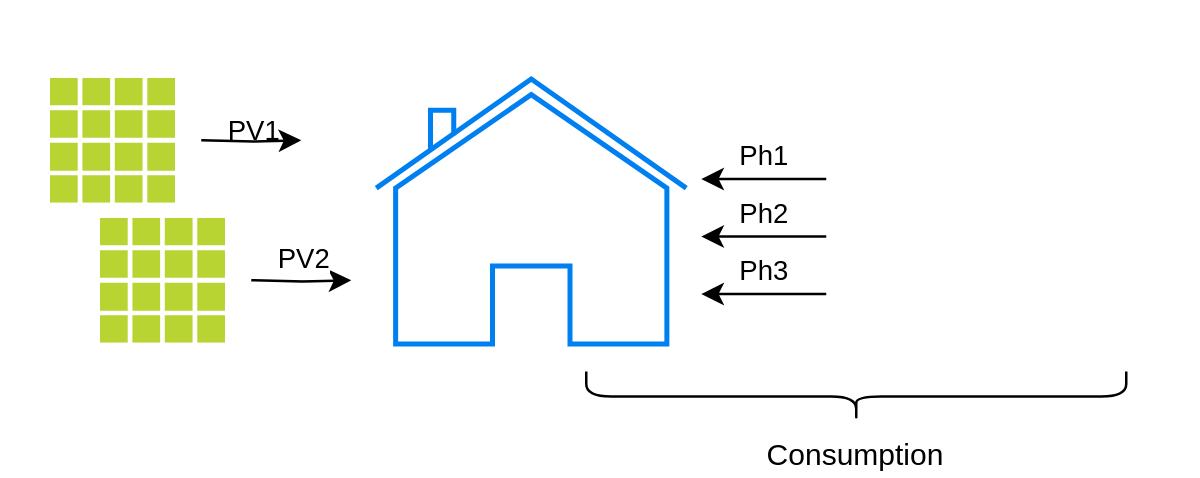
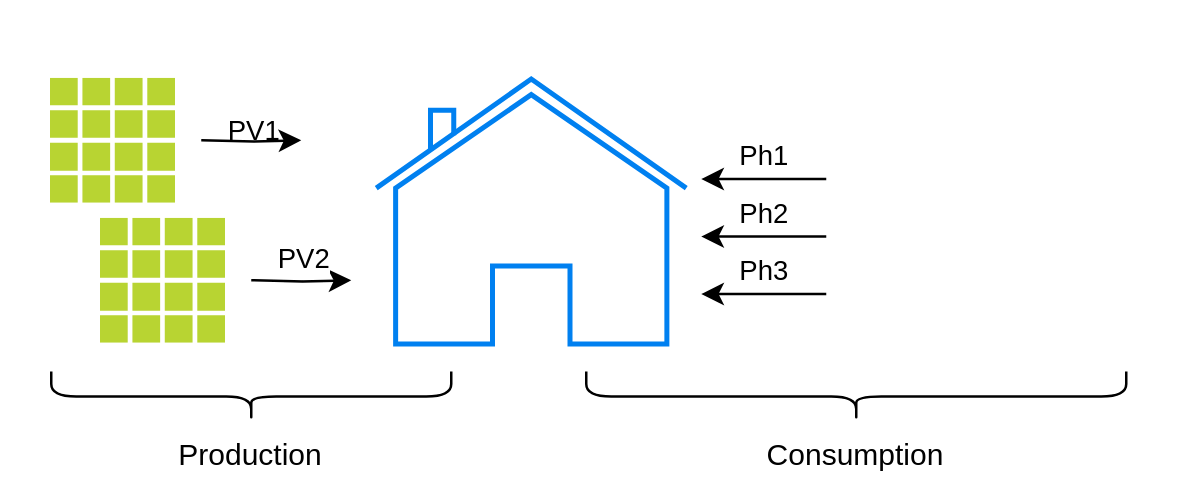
none -> (251, 396)
